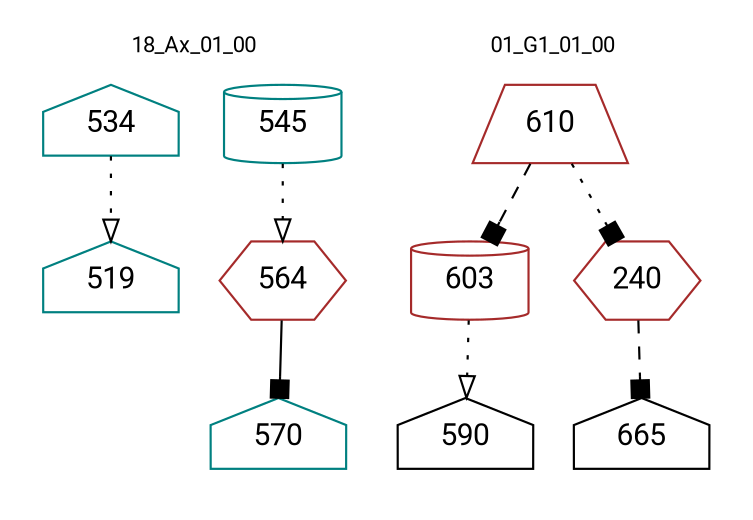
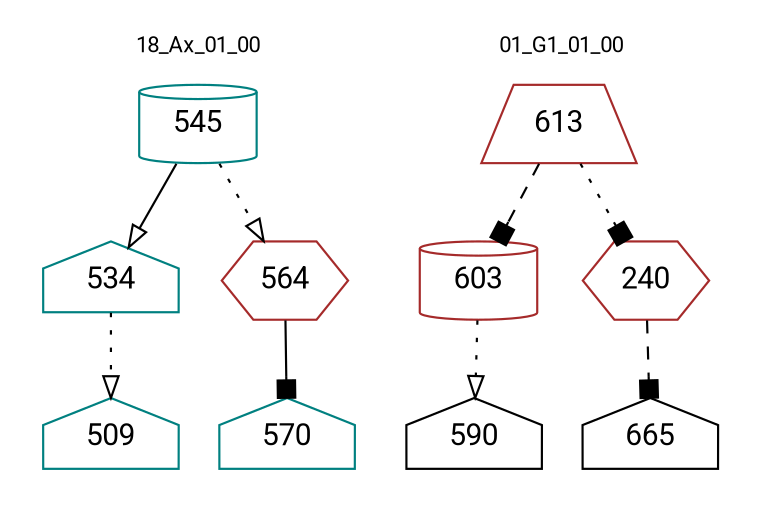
(550, 124) -> (559, 124)
none -> (158, 196)
(111, 281) -> (111, 437)
